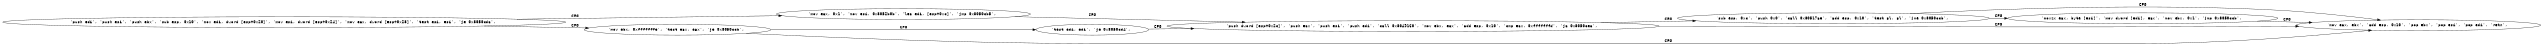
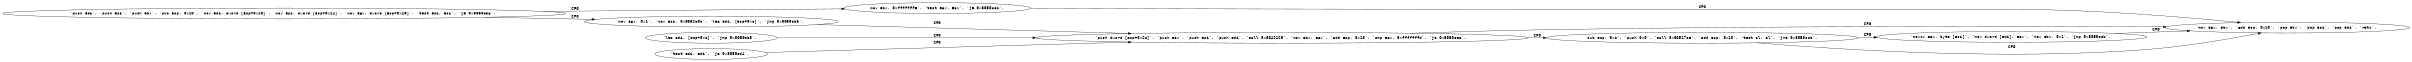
(902, 30) -> none
none -> (711, 38)
